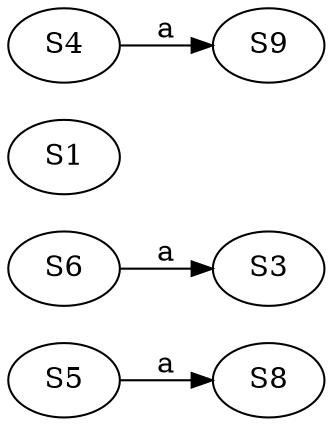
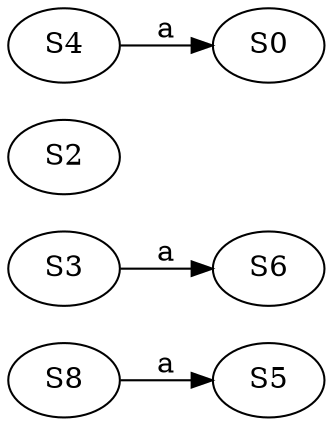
(269, 45) -> (269, 45)
(64, 157) -> (64, 157)
(156, 269) -> (156, 269)
(156, 380) -> (156, 380)
